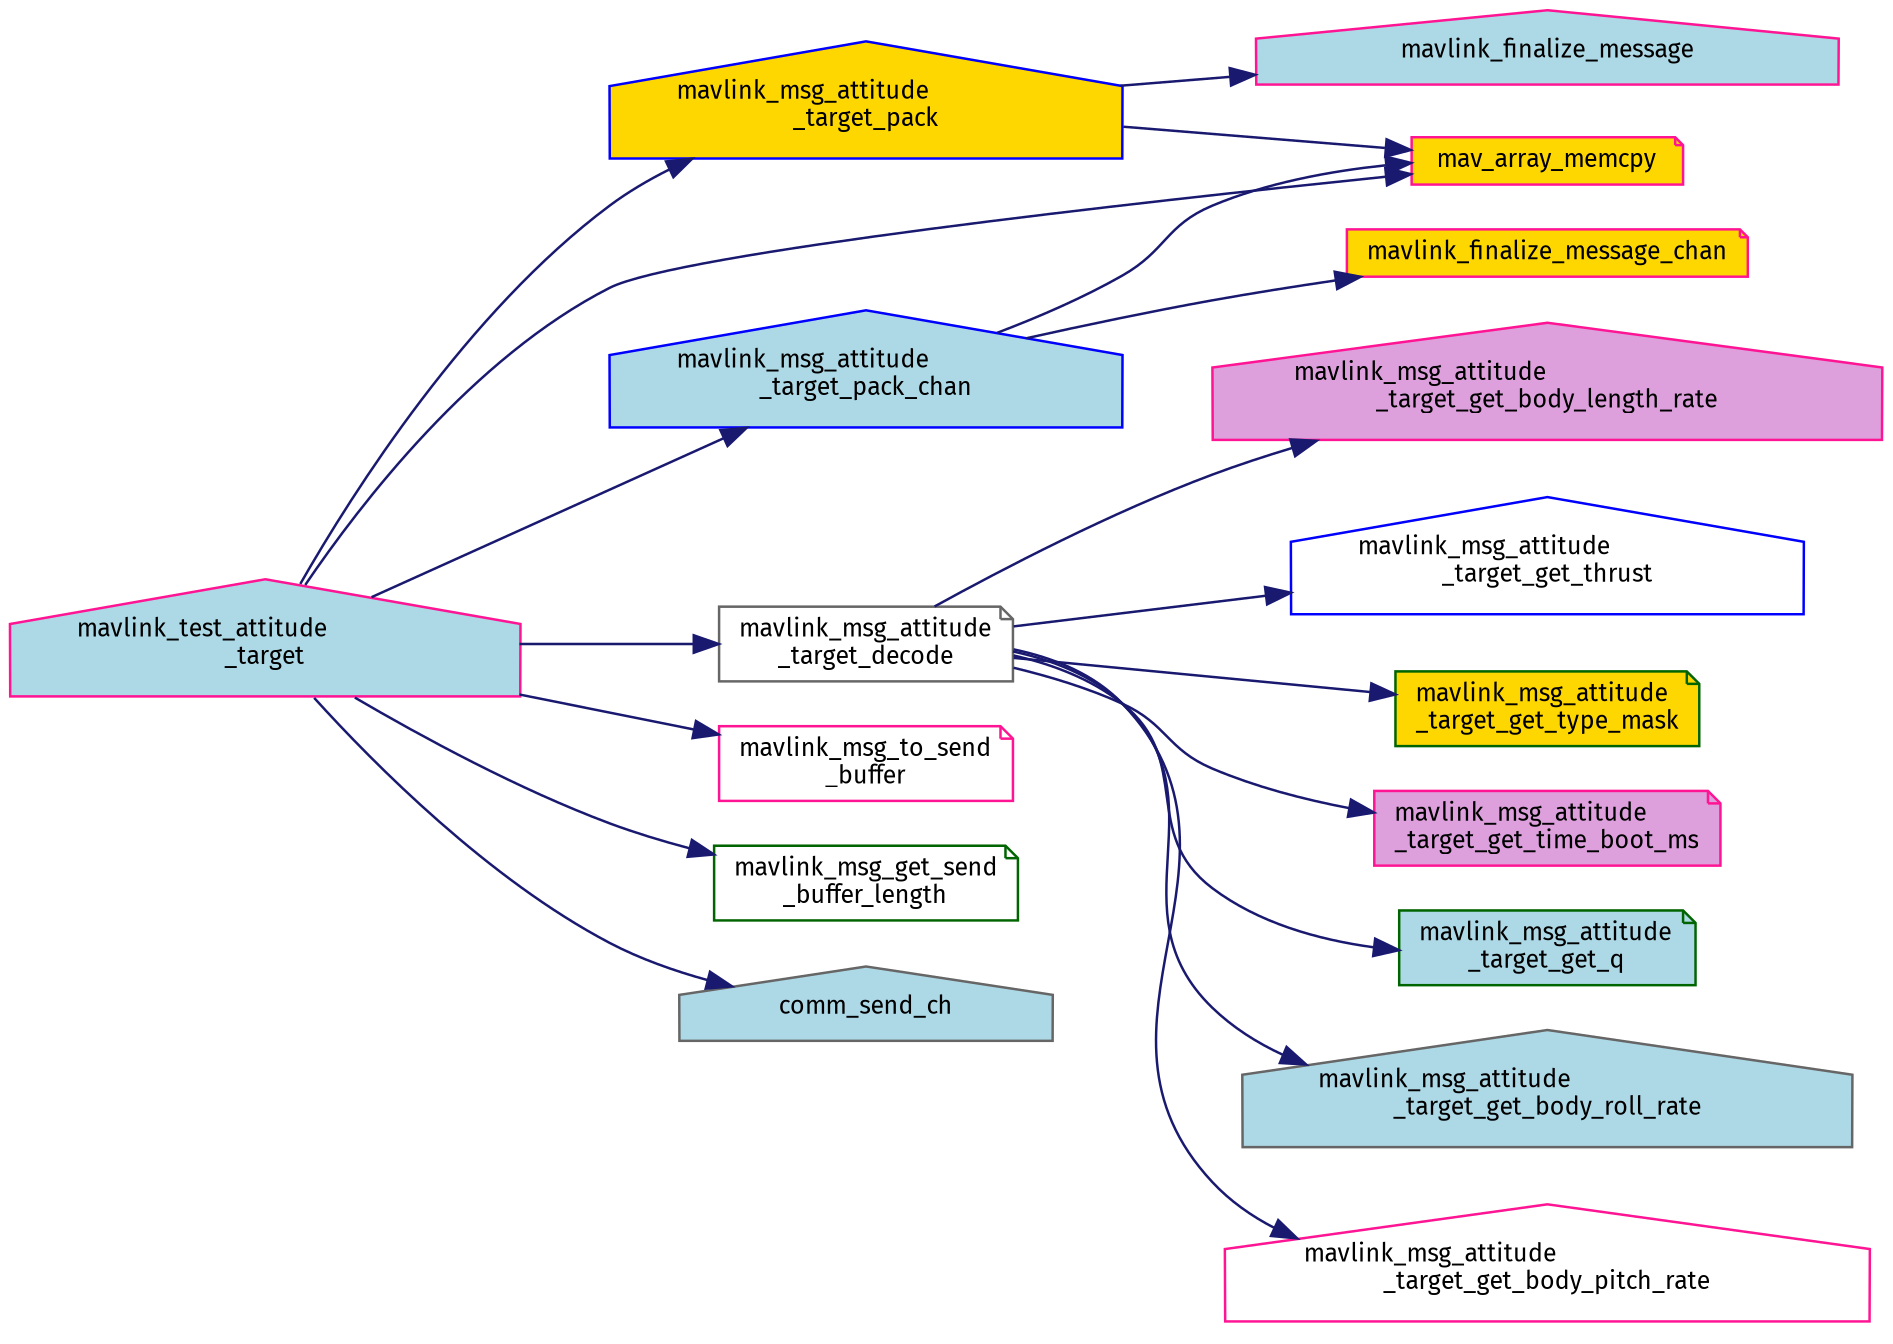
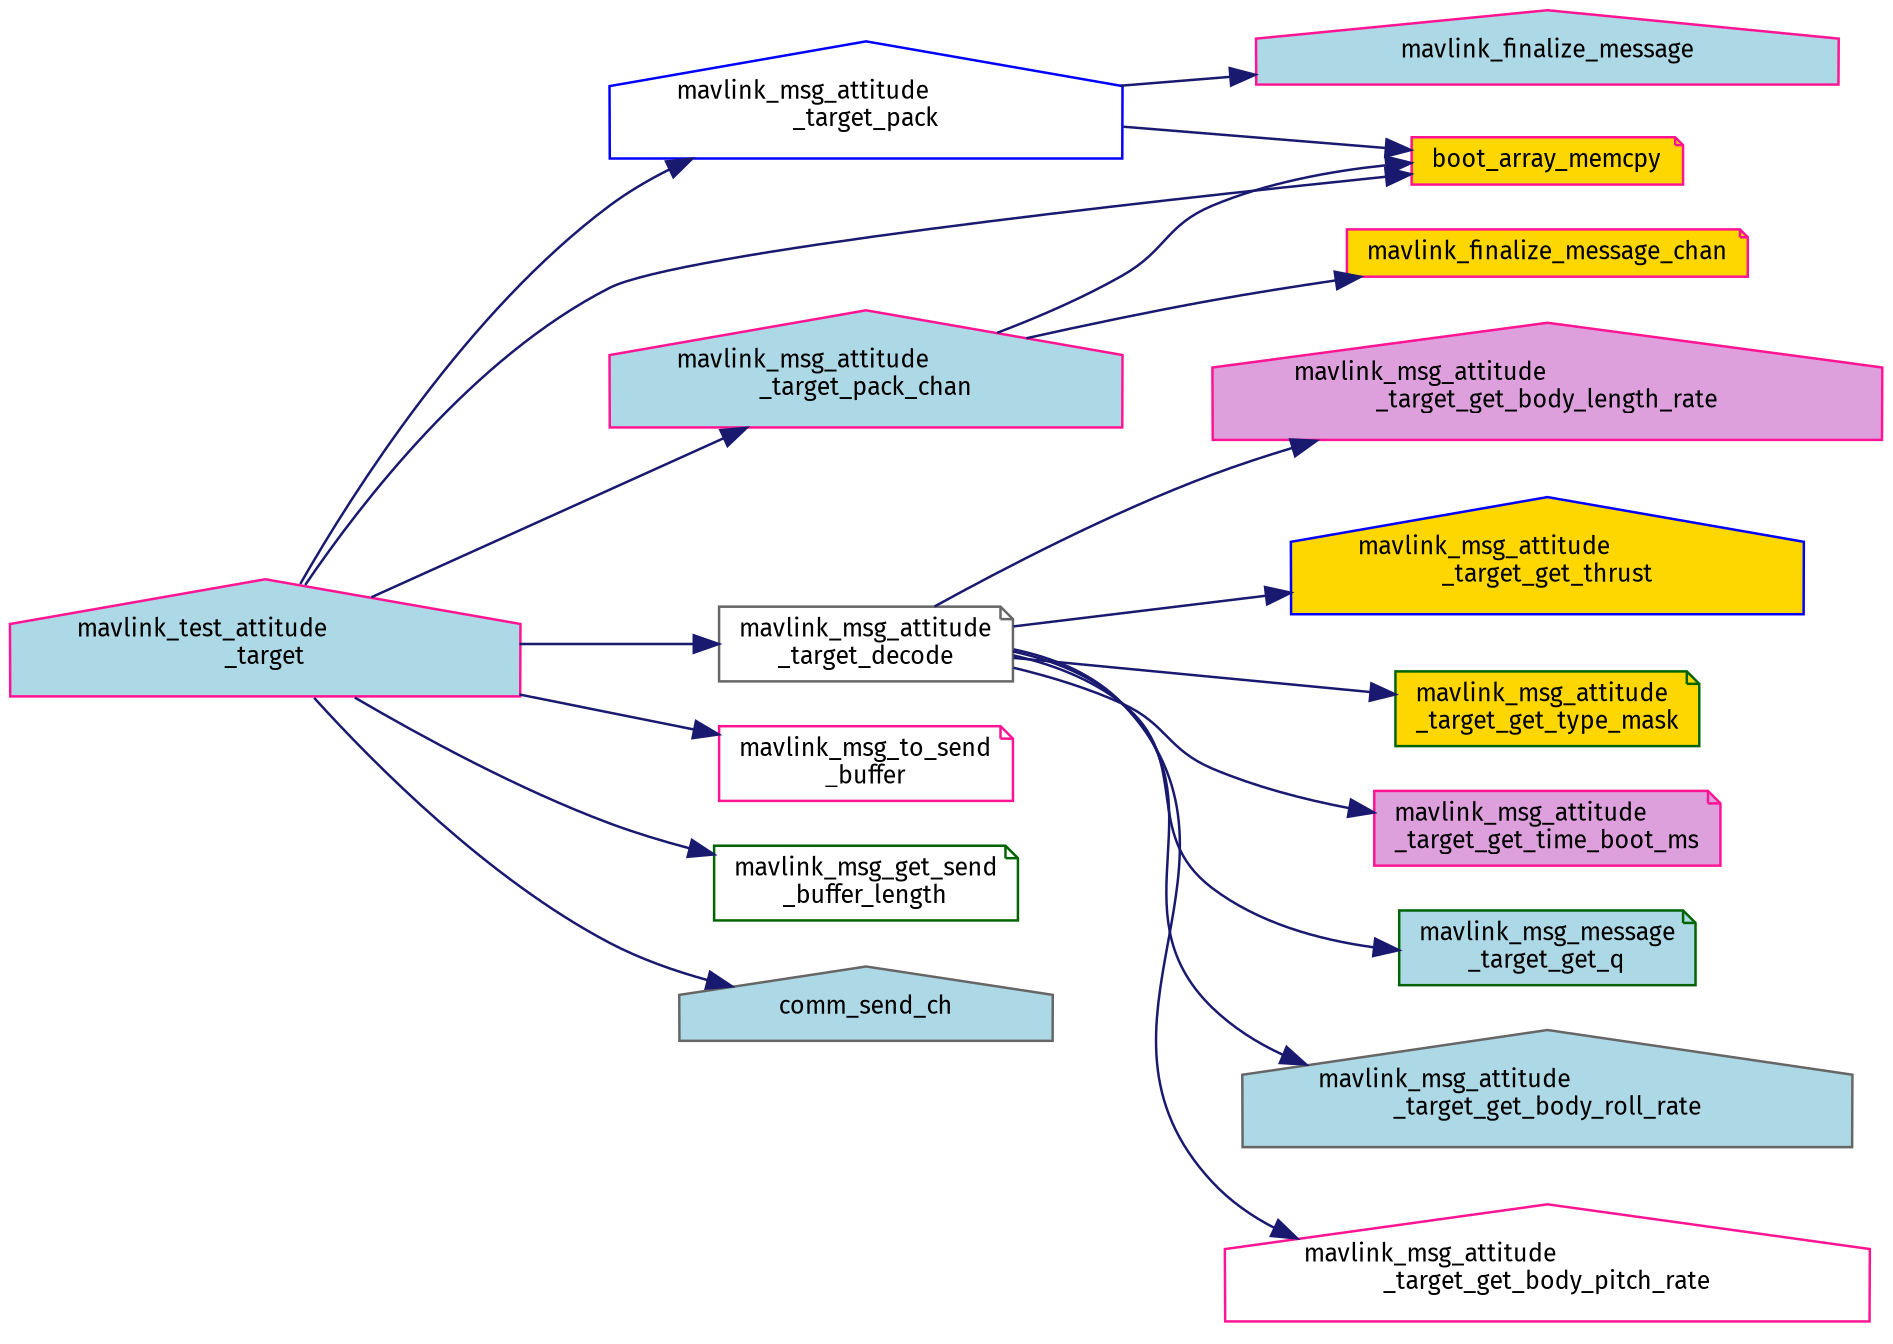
(866, 106) -> (866, 106)
(1547, 161) -> (1547, 161)
(866, 375) -> (866, 375)
(1547, 562) -> (1547, 562)
(1547, 948) -> (1547, 948)
